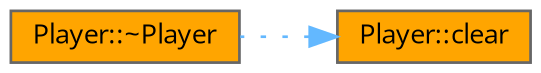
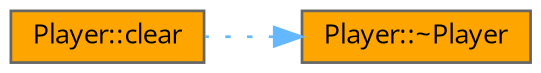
(275, 37) -> (240, 37)
